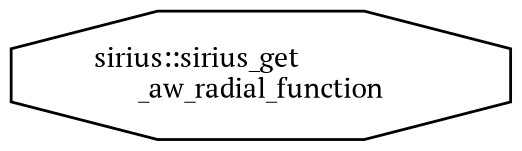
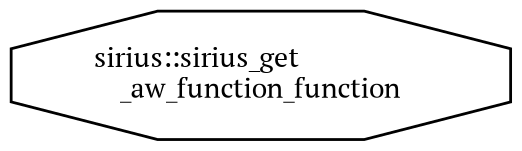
(261, 75) -> (261, 75)
